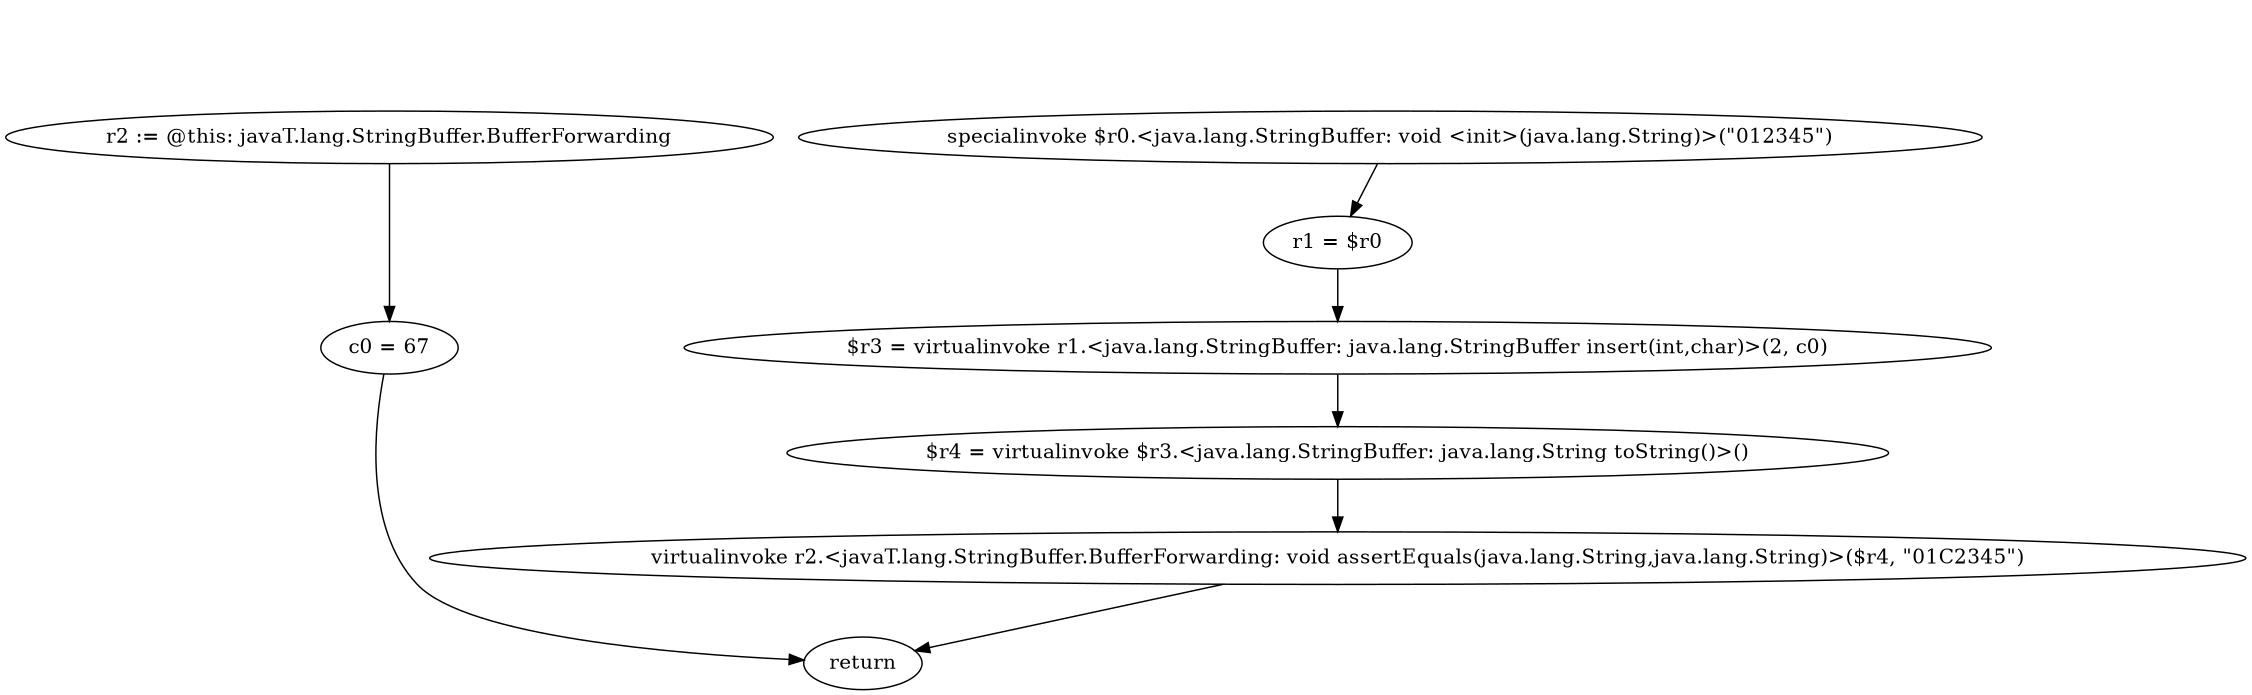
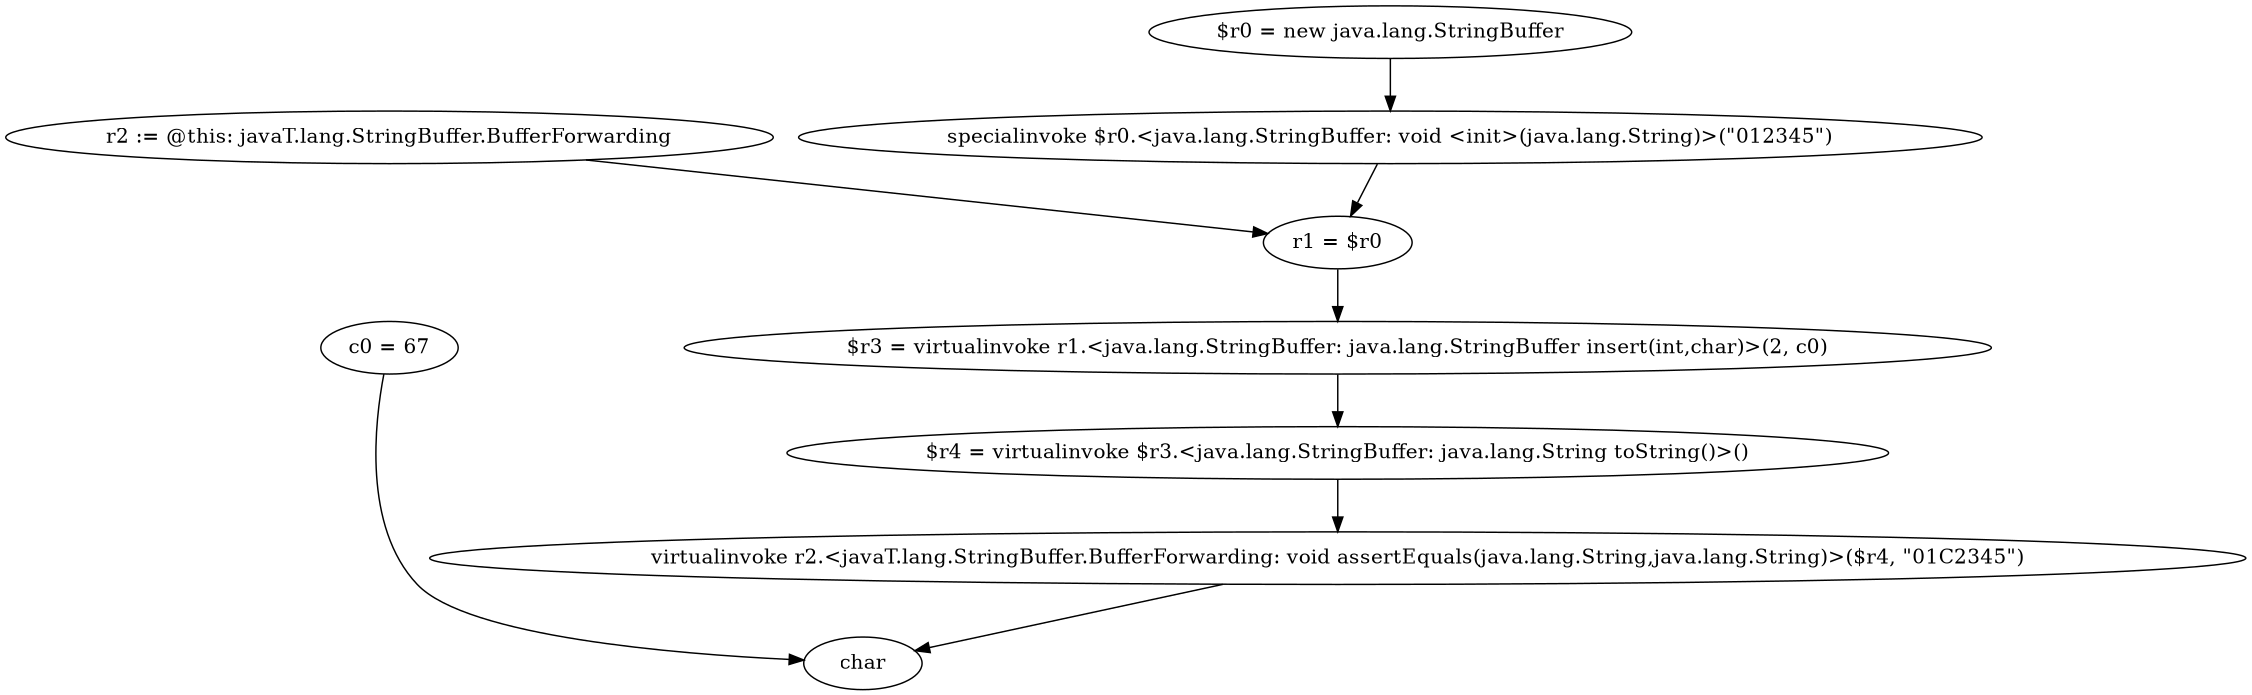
none -> (1390, 32)
(390, 235) -> (919, 196)
(863, 663) -> (863, 663)
